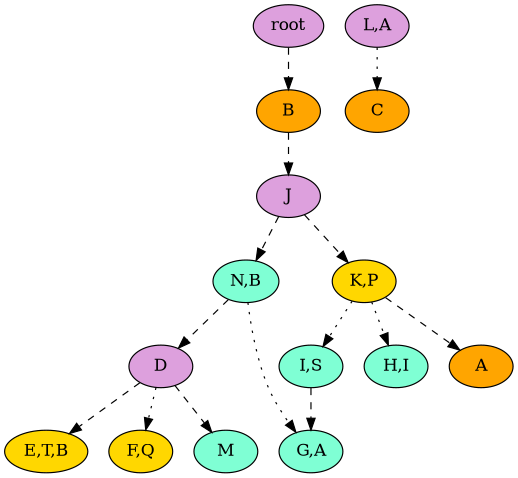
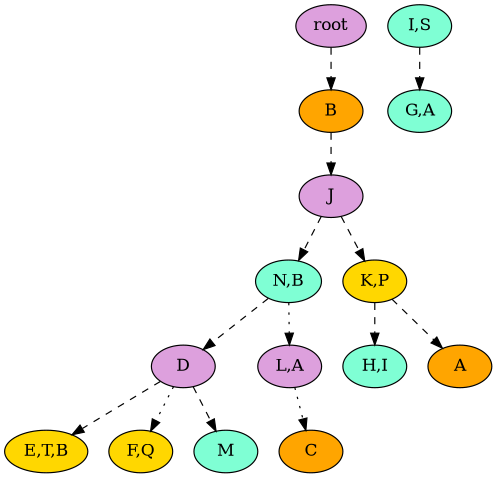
(378, 318) -> (375, 318)
(341, 319) -> none
(260, 365) -> (289, 318)
